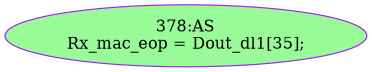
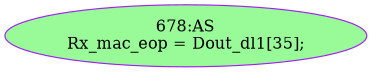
(186, 36) -> (186, 36)
